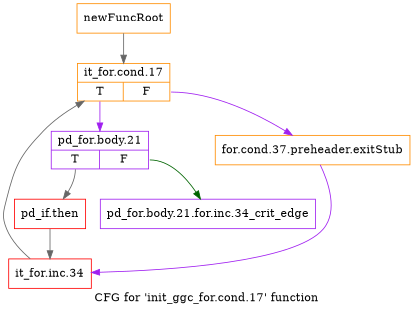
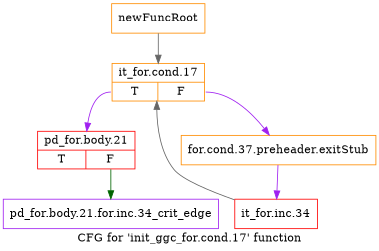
(100, 150) -> (86, 150)
(50, 214) -> none
